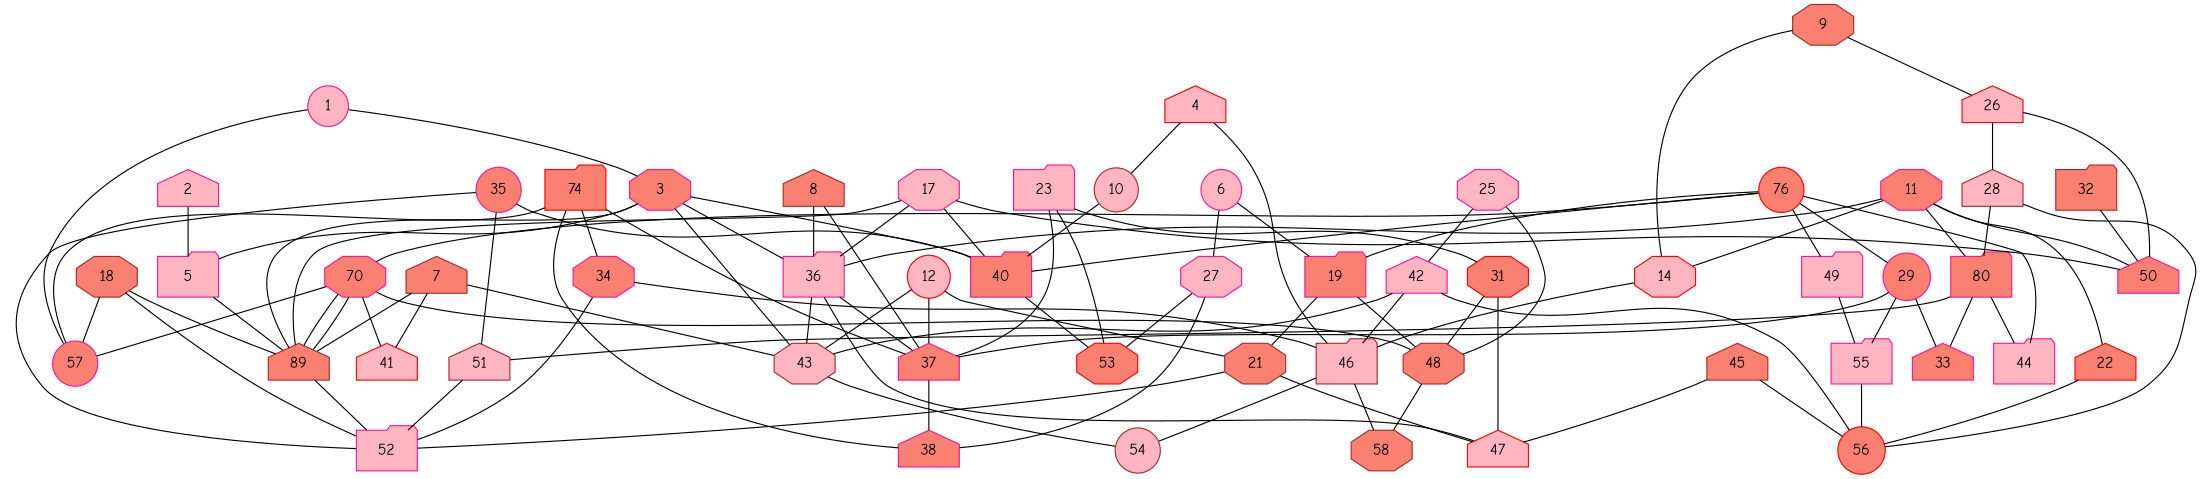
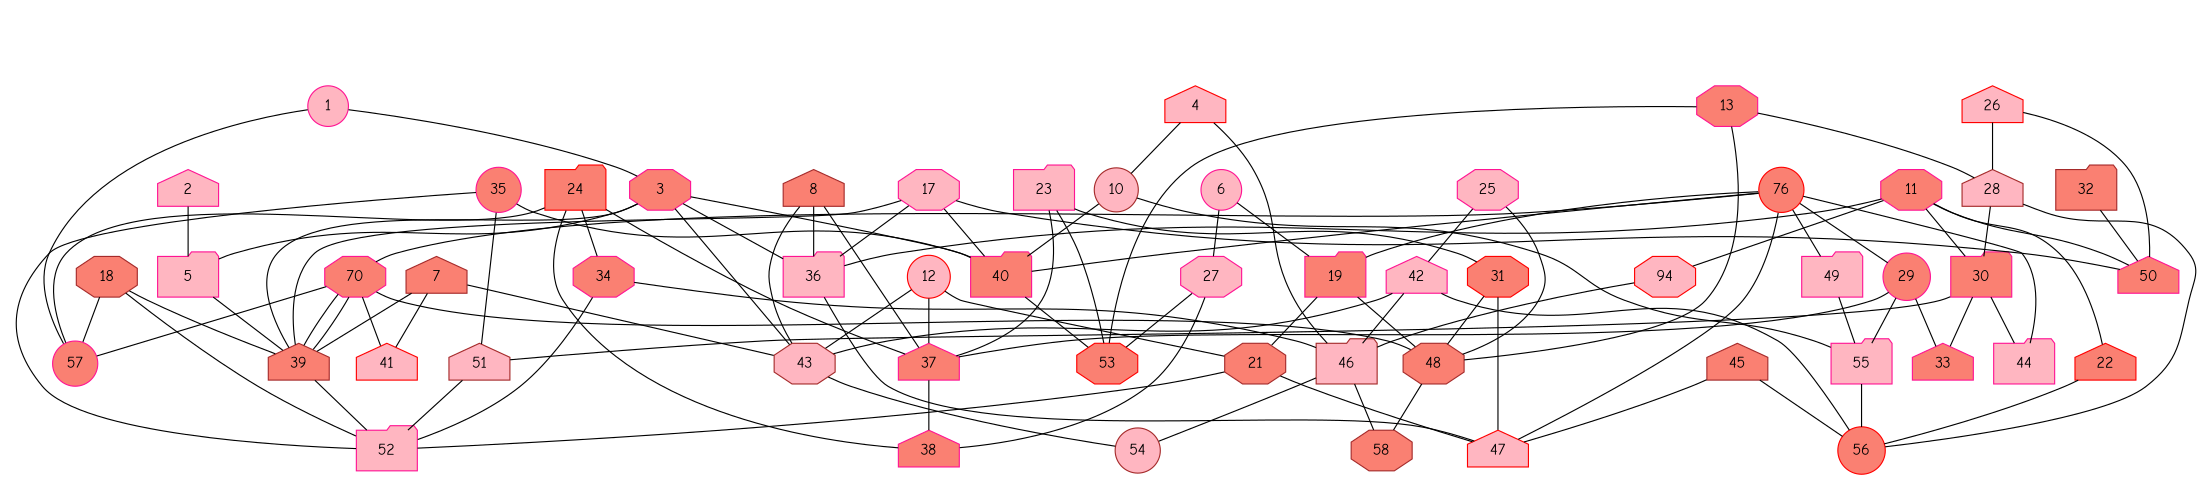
(1823, 25) -> none
none -> (1727, 106)
(575, 190) -> (575, 190)
none -> (1527, 250)
(1665, 277) -> (1665, 277)
(1981, 277) -> (1981, 277)
(885, 331) -> none
(808, 332) -> (769, 273)
none -> (1676, 352)
(299, 364) -> (299, 364)
